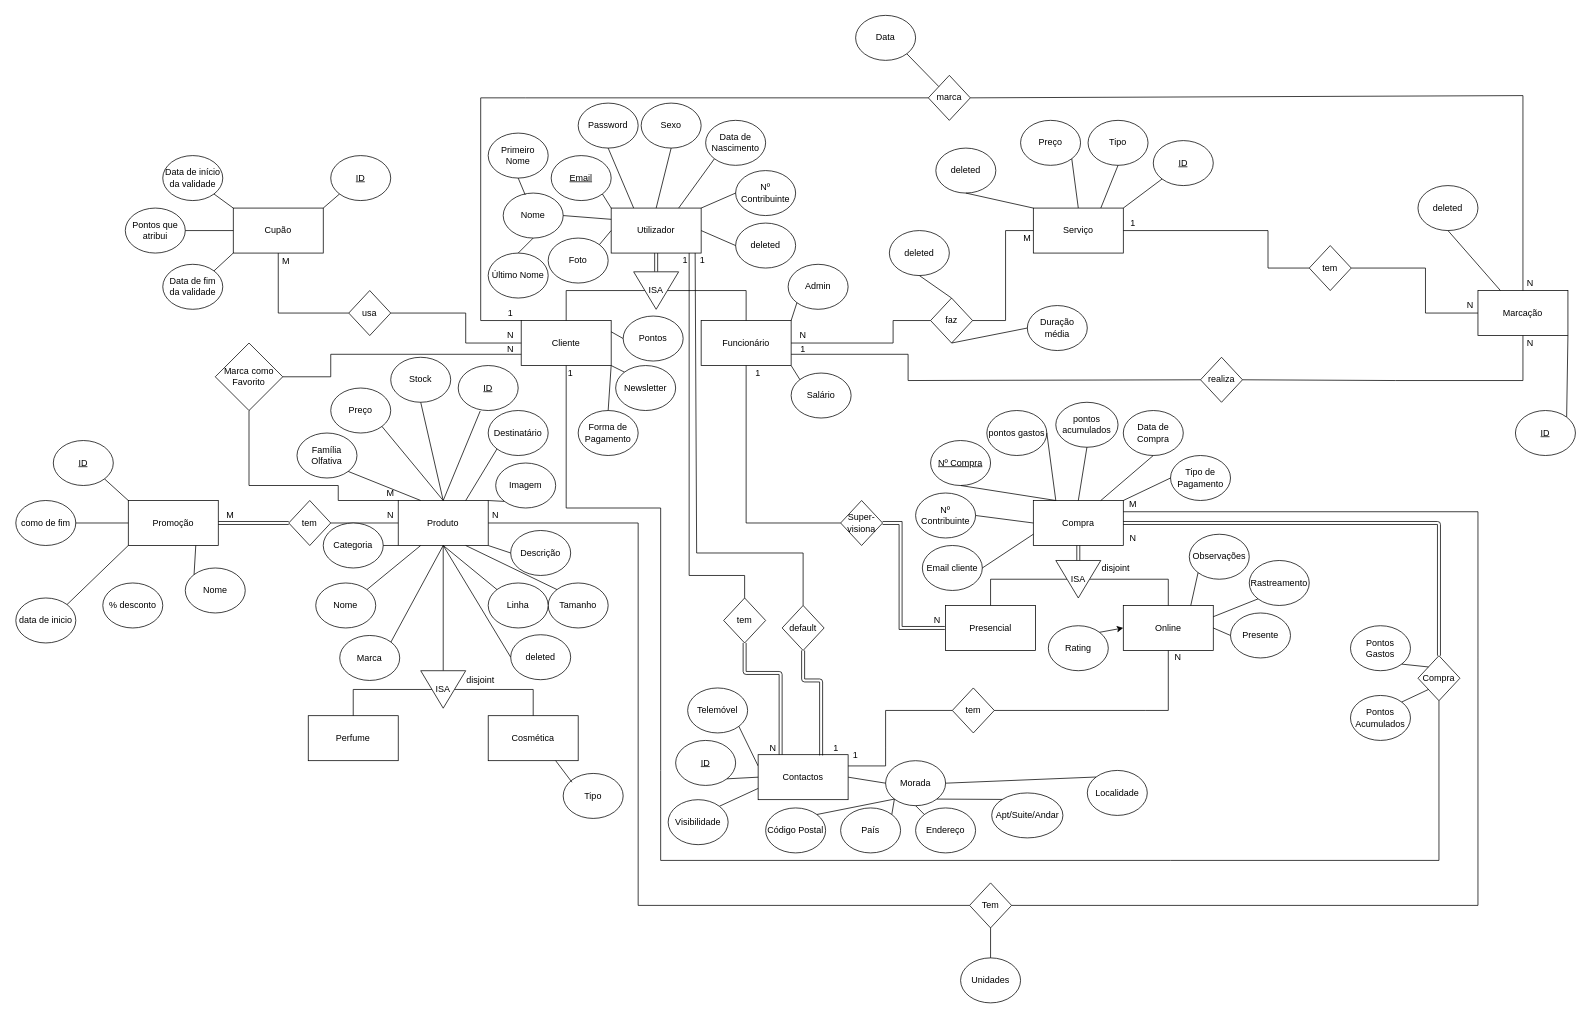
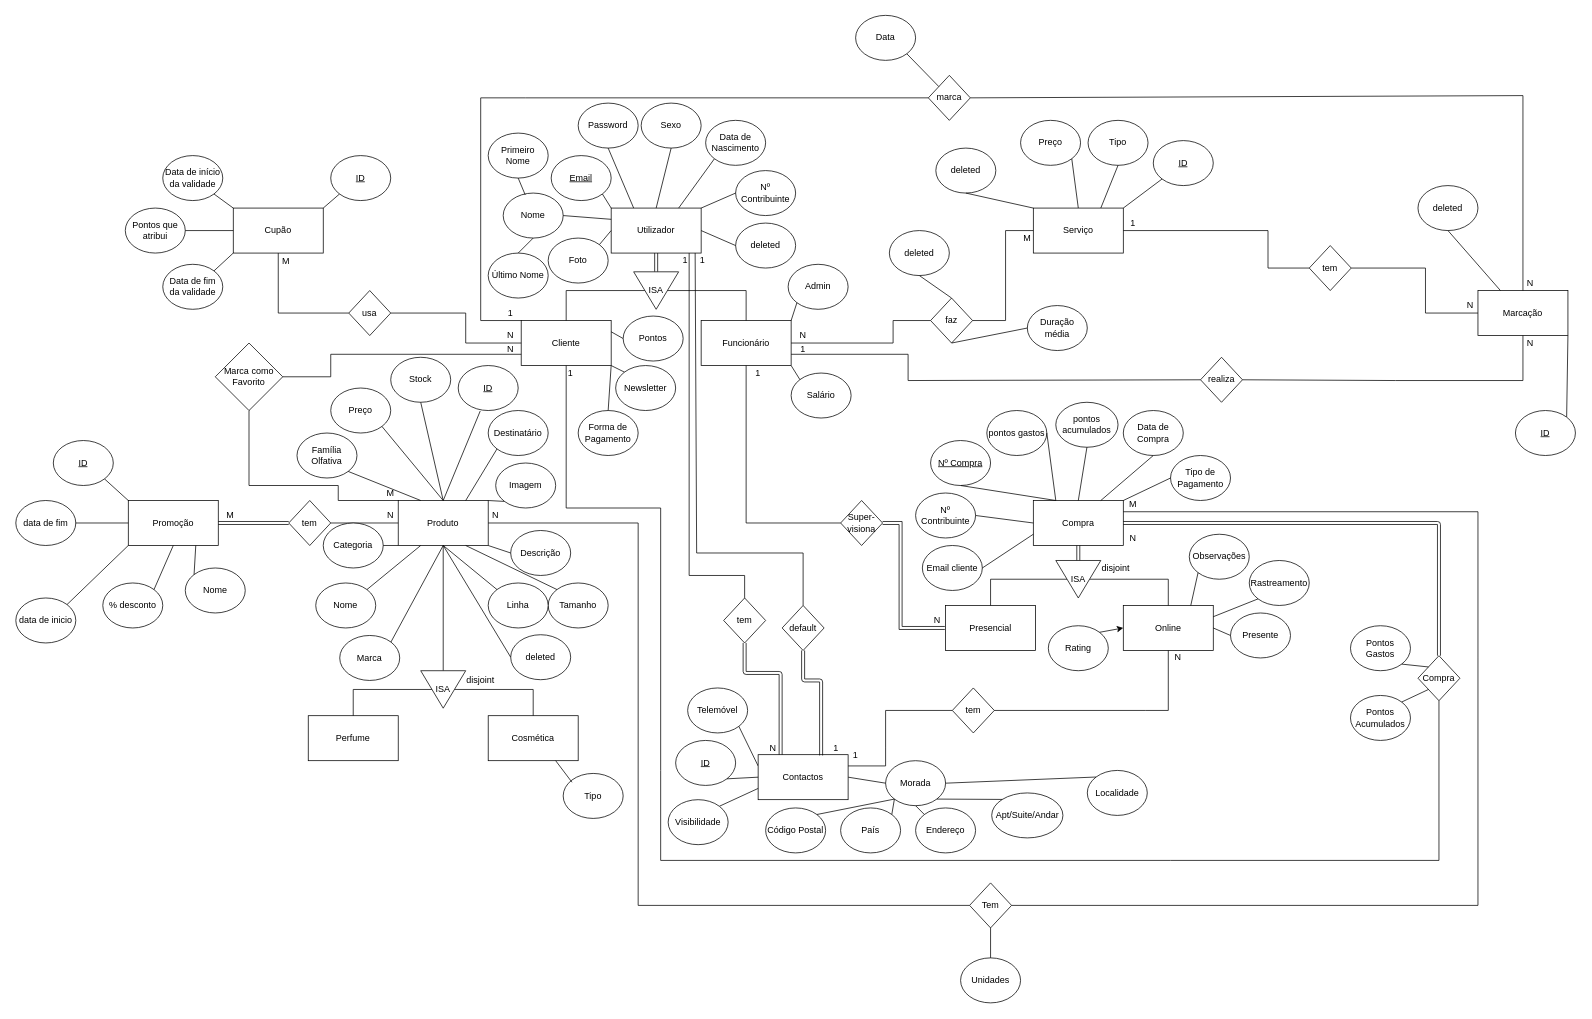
(45, 523) -> (45, 523)
none -> (163, 568)
